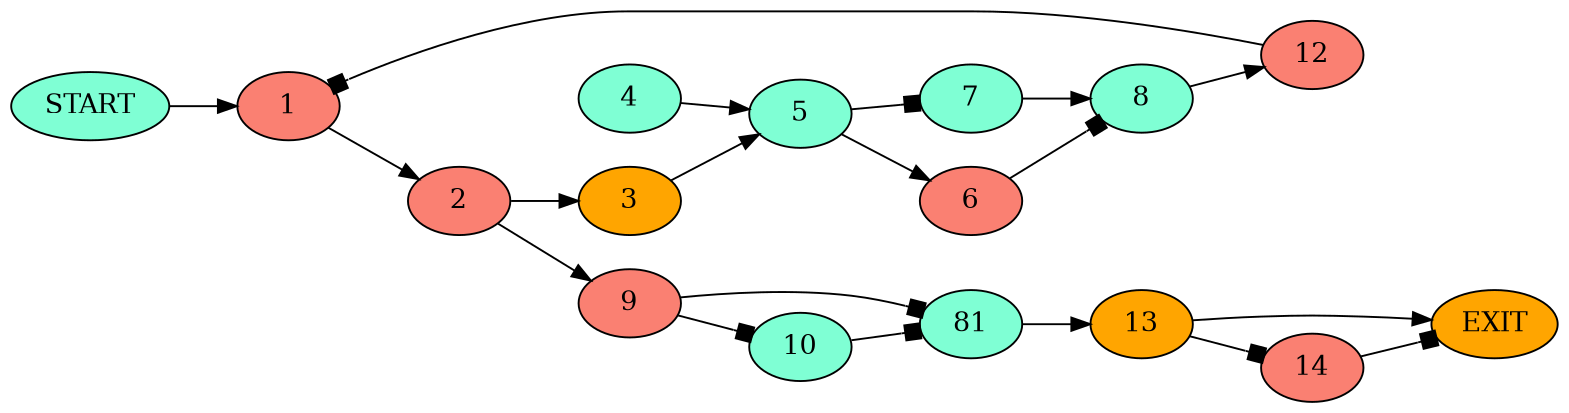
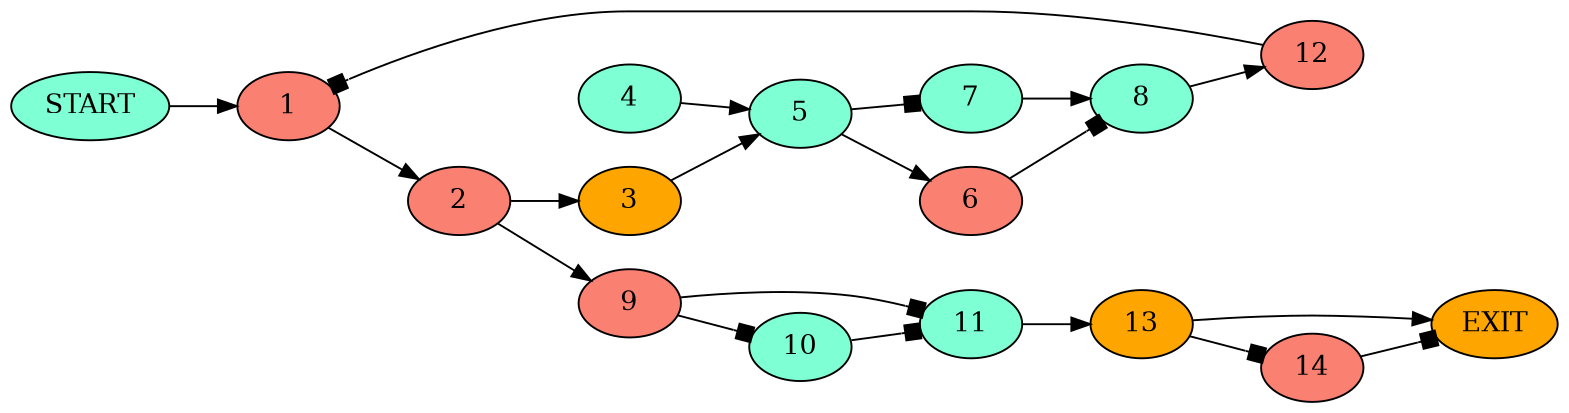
(971, 324) -> (971, 324)
